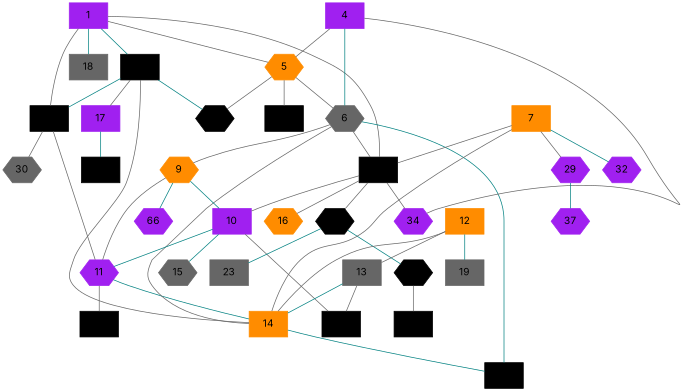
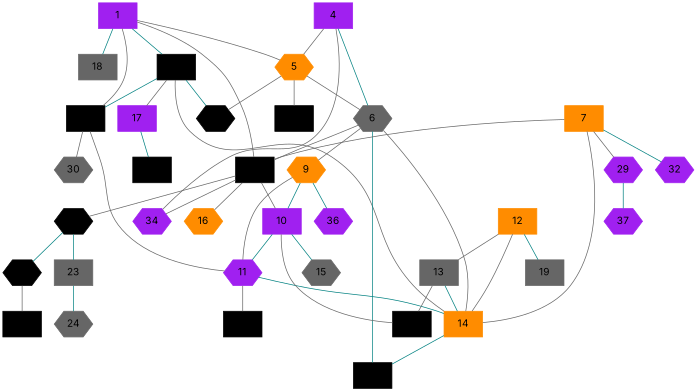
(153, 221) -> (333, 221)
none -> (74, 324)
